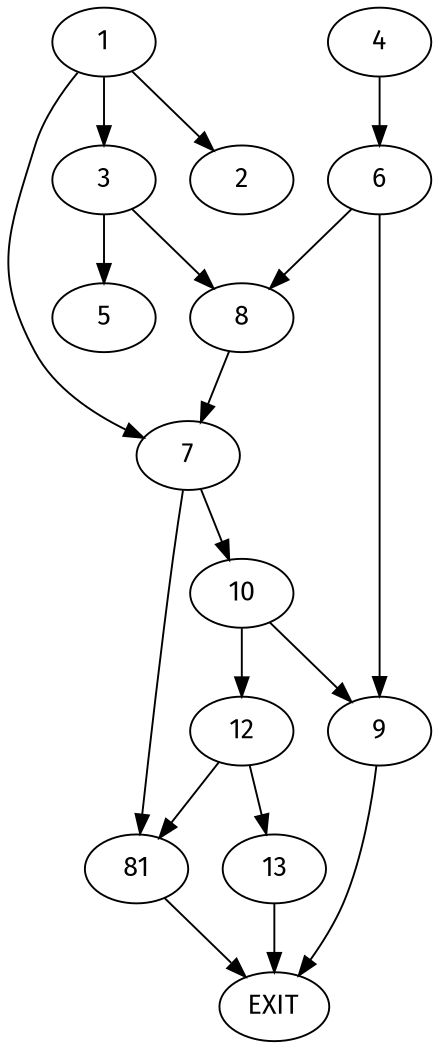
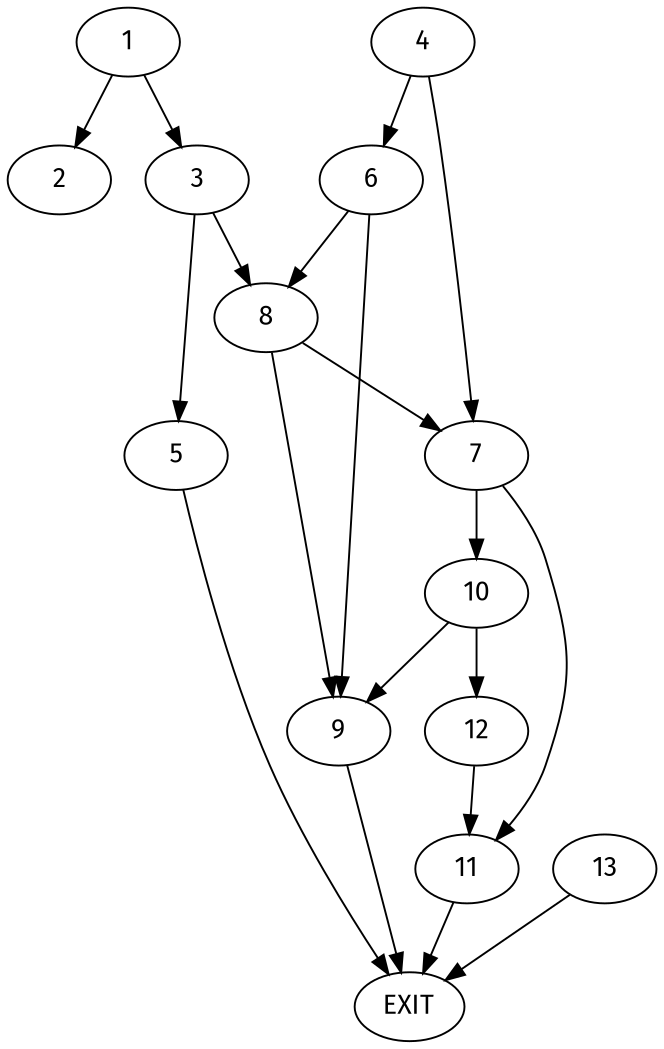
(9, 268) -> (453, 239)
none -> (301, 515)
none -> (257, 734)
(256, 790) -> none
(137, 869) -> (467, 869)
